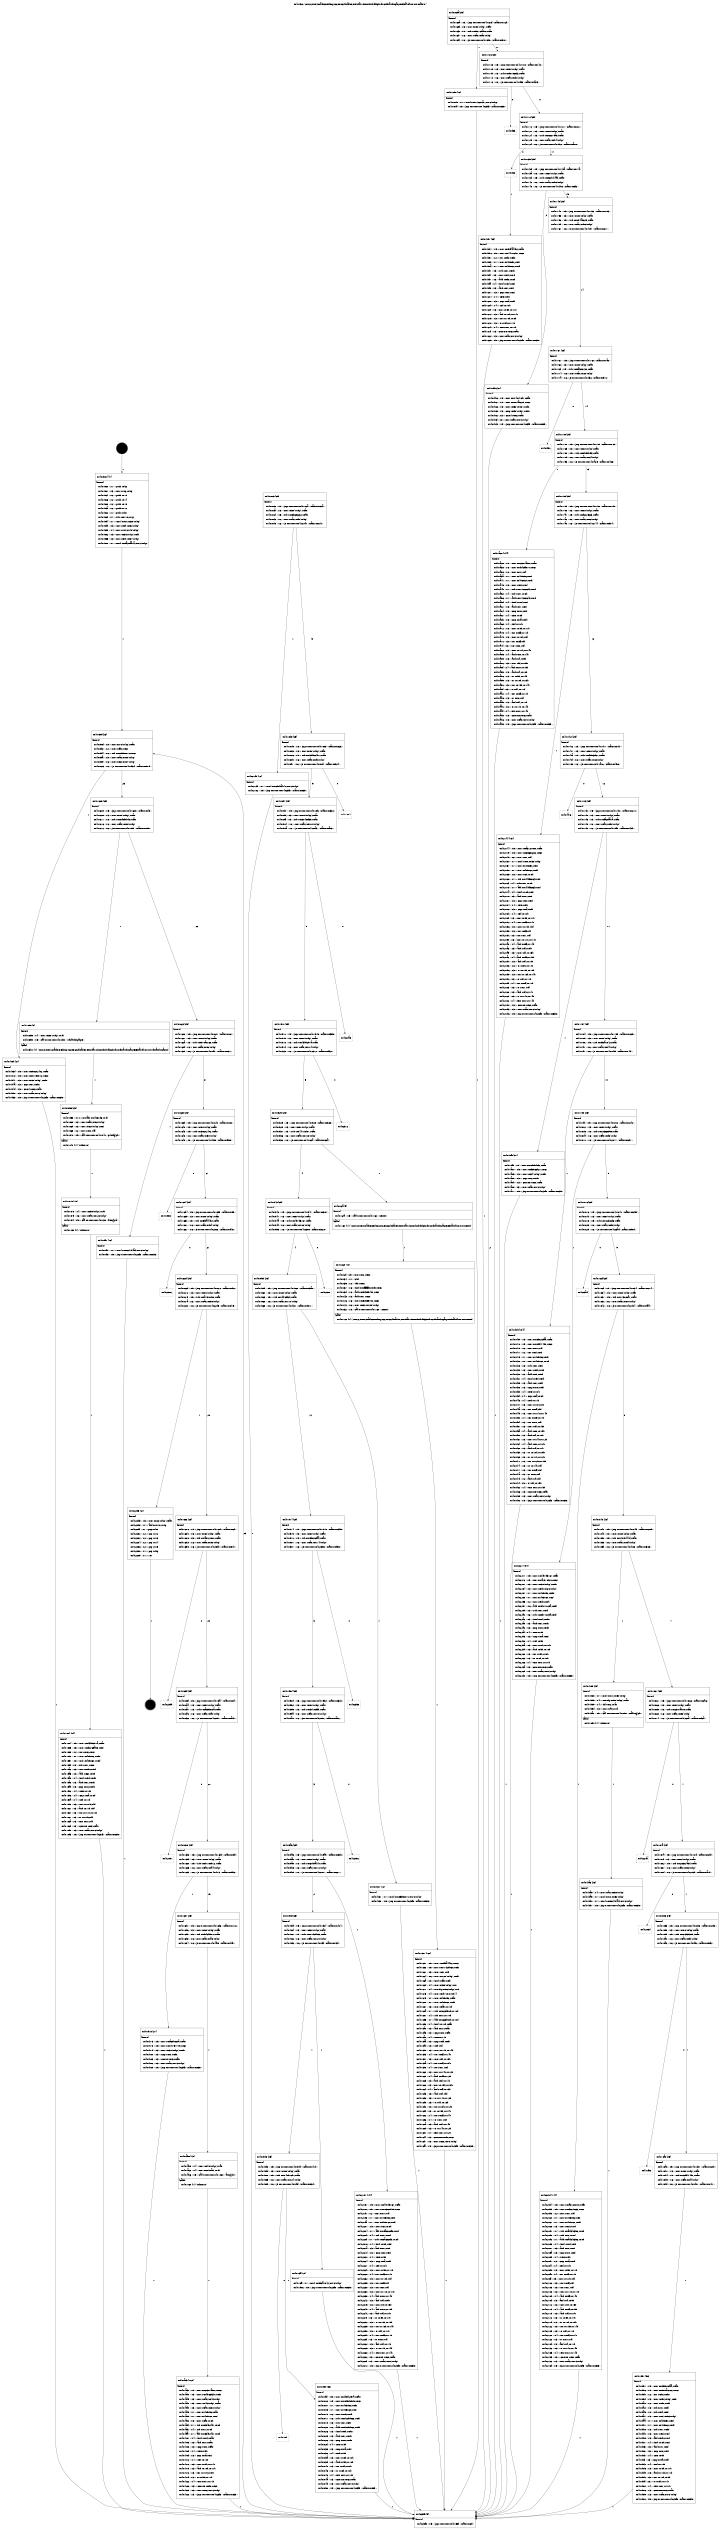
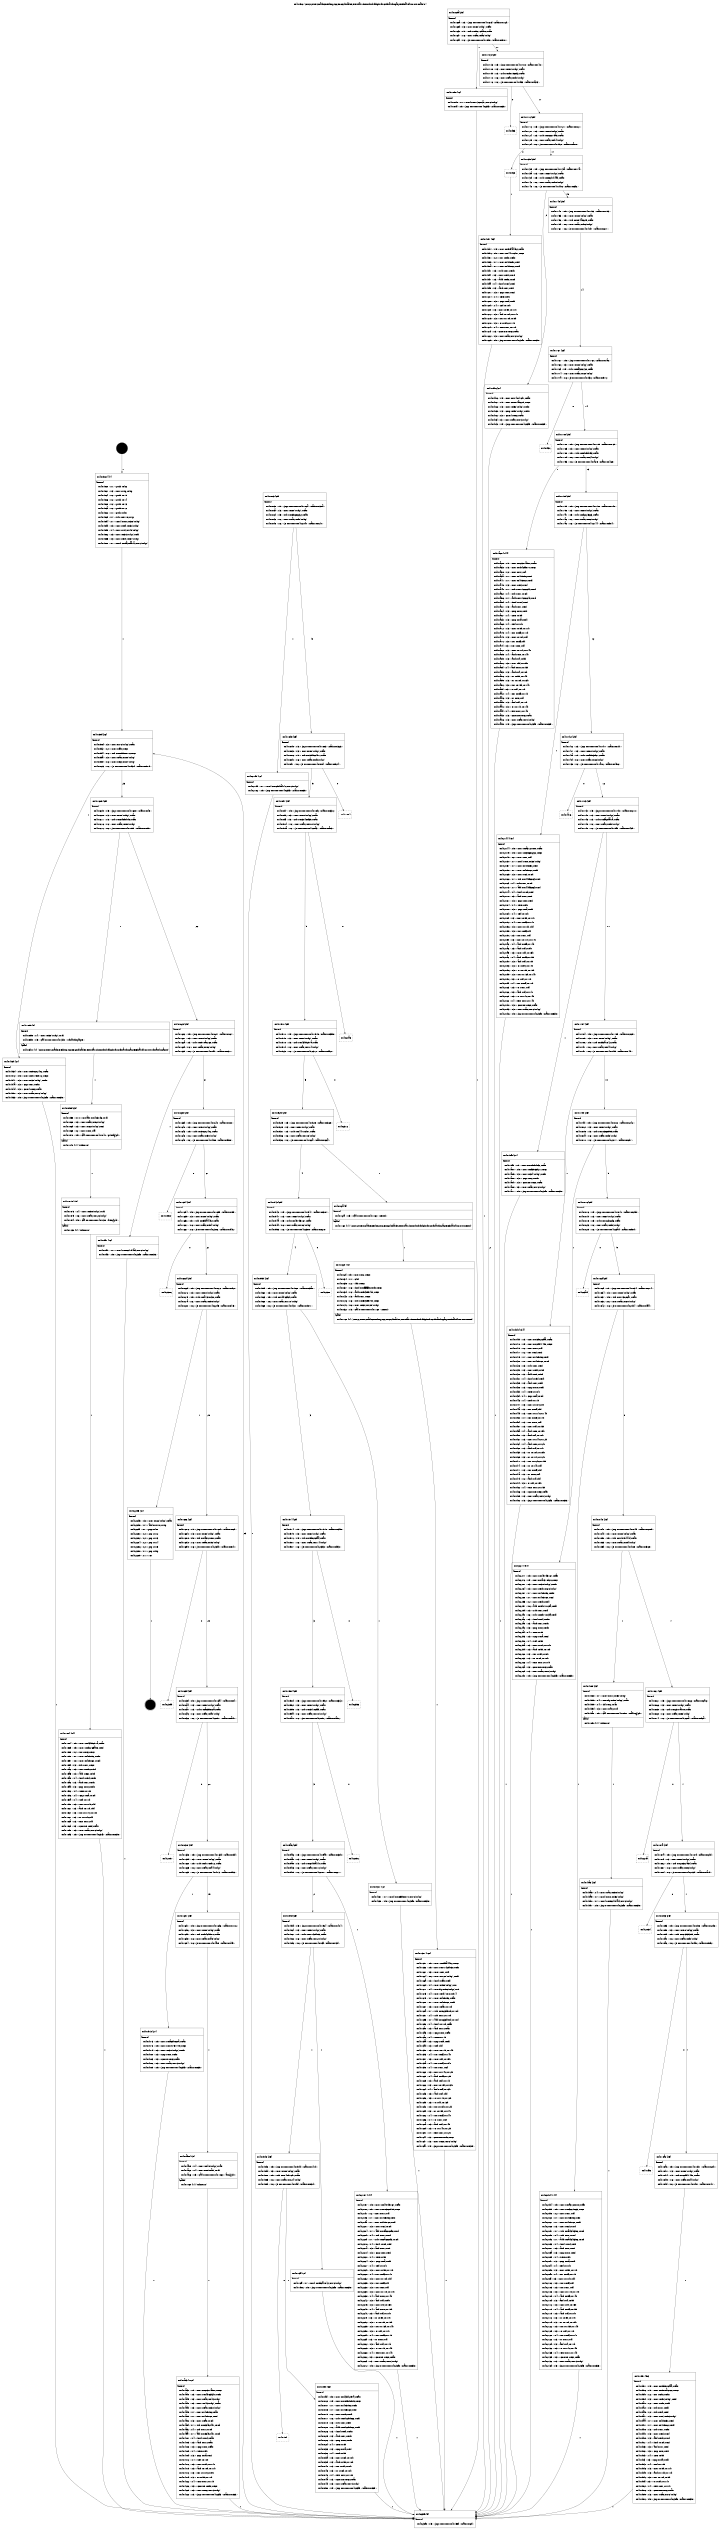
(310, 1415) -> (310, 1415)
